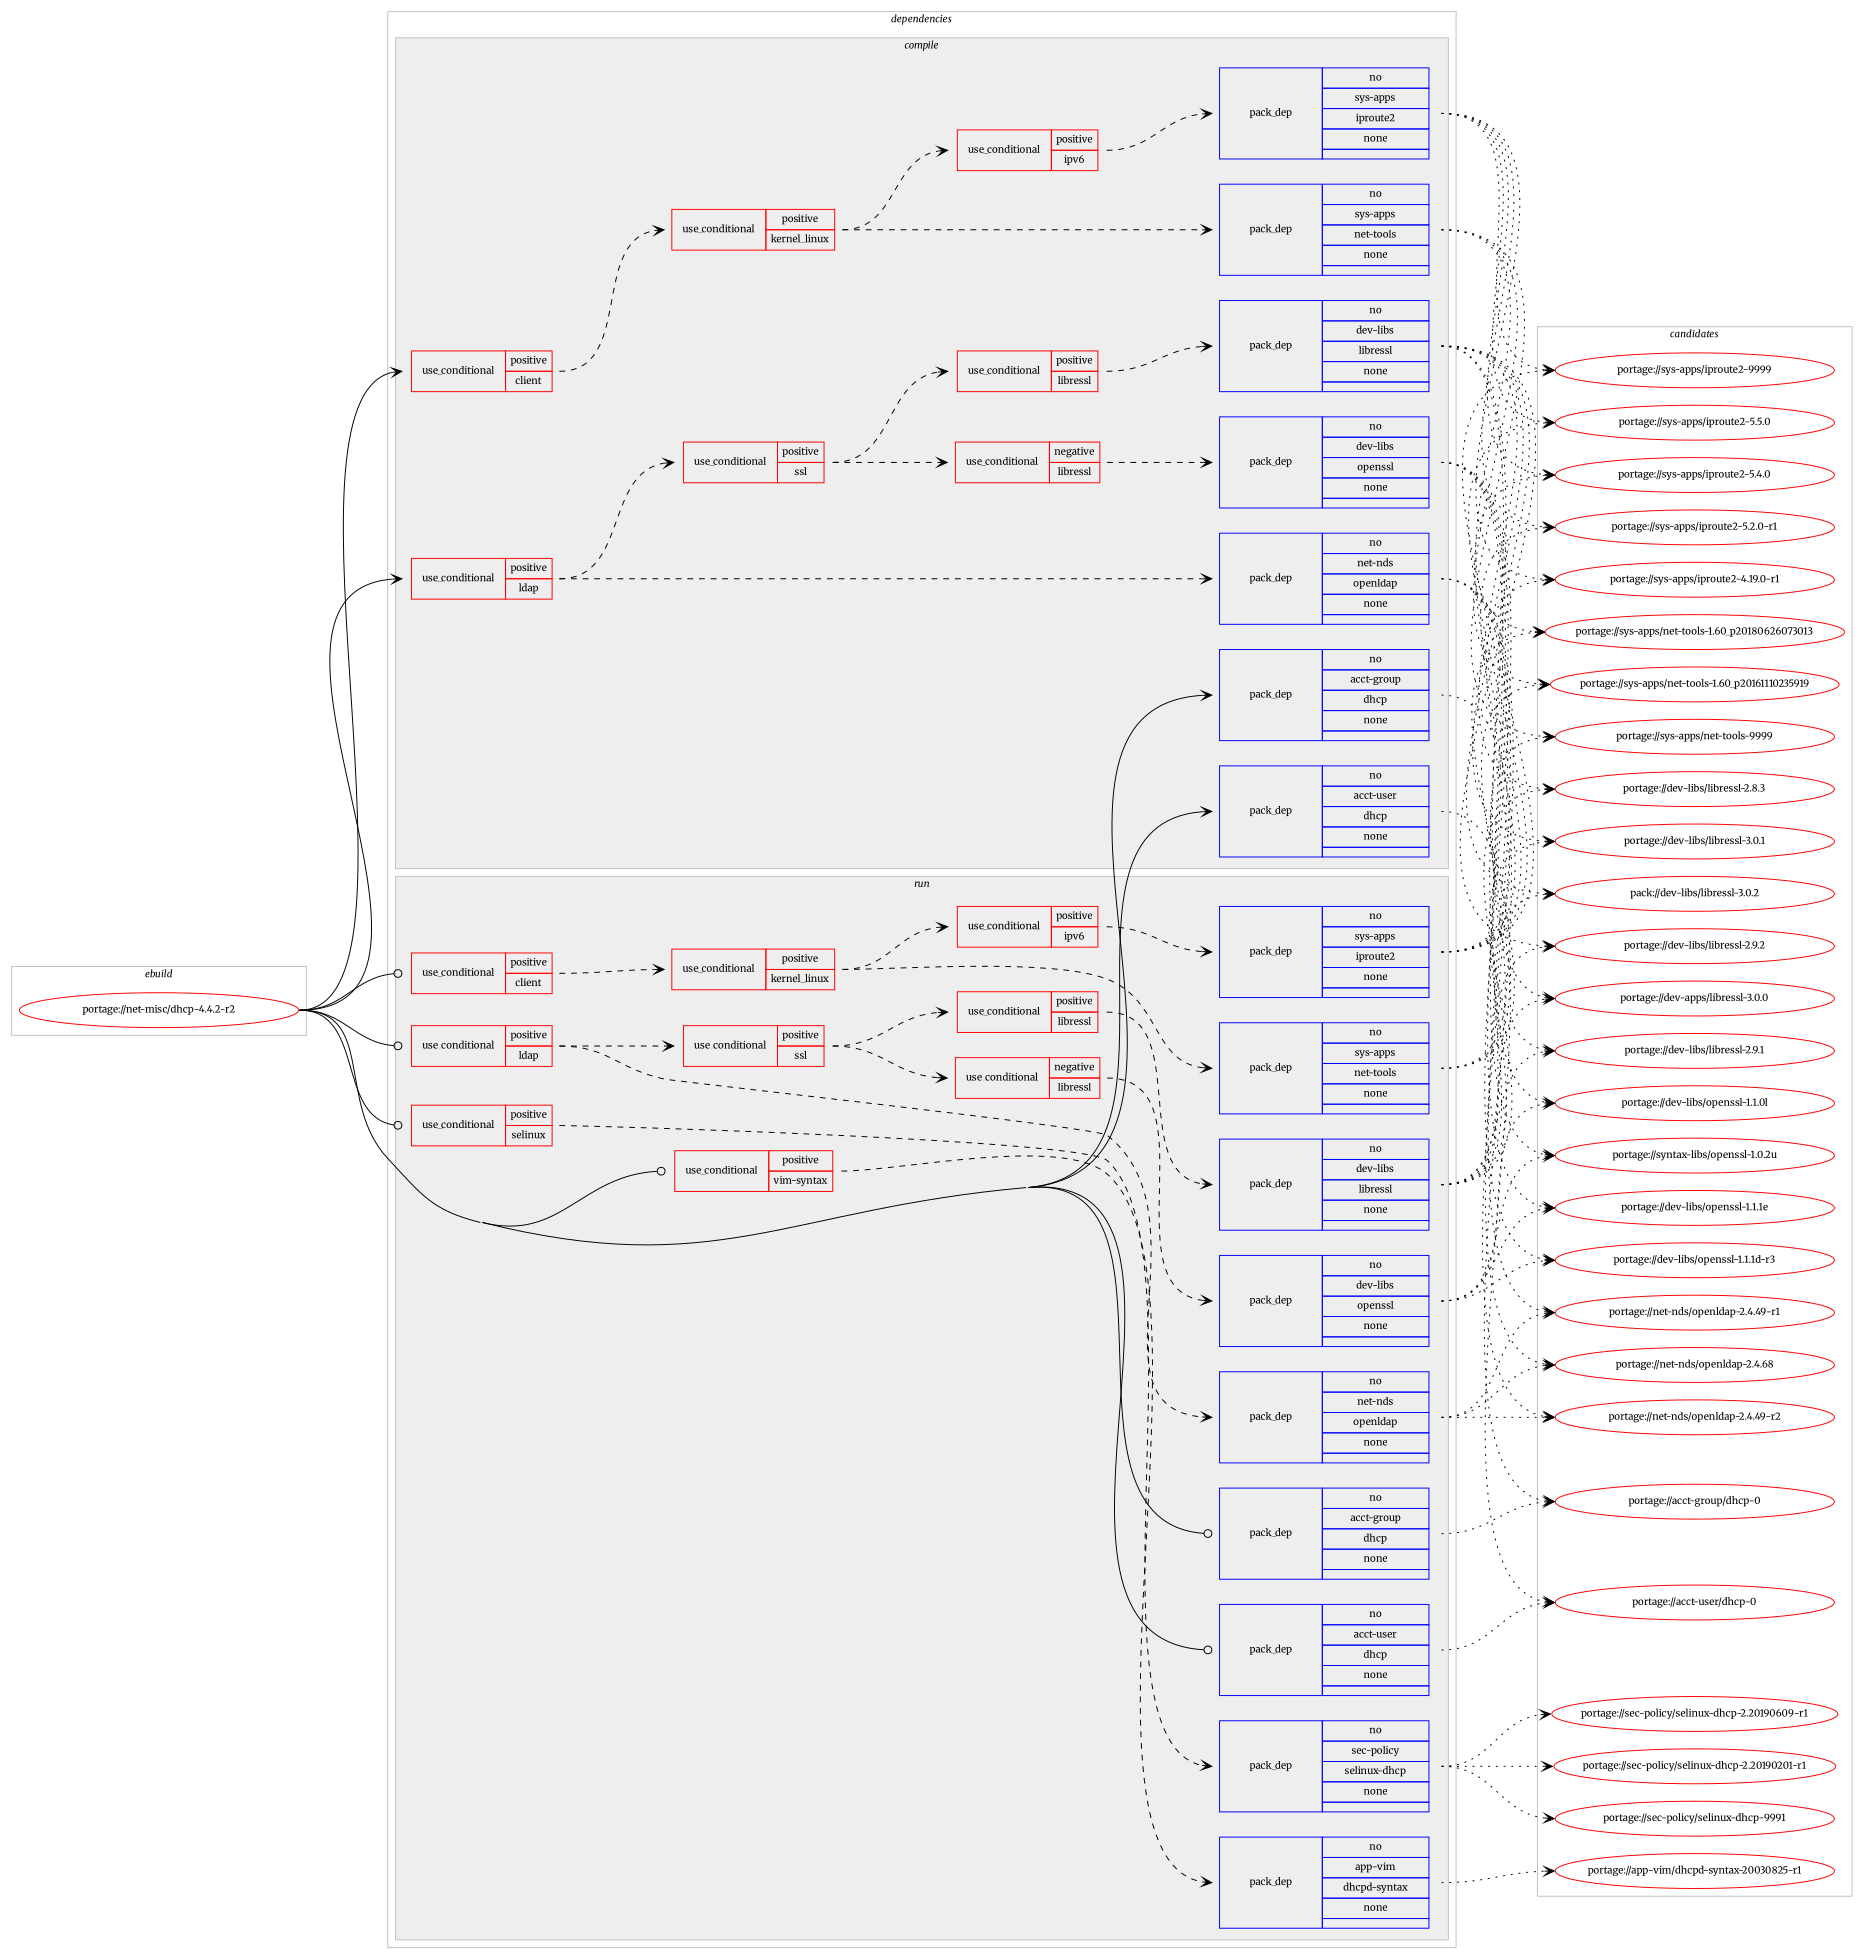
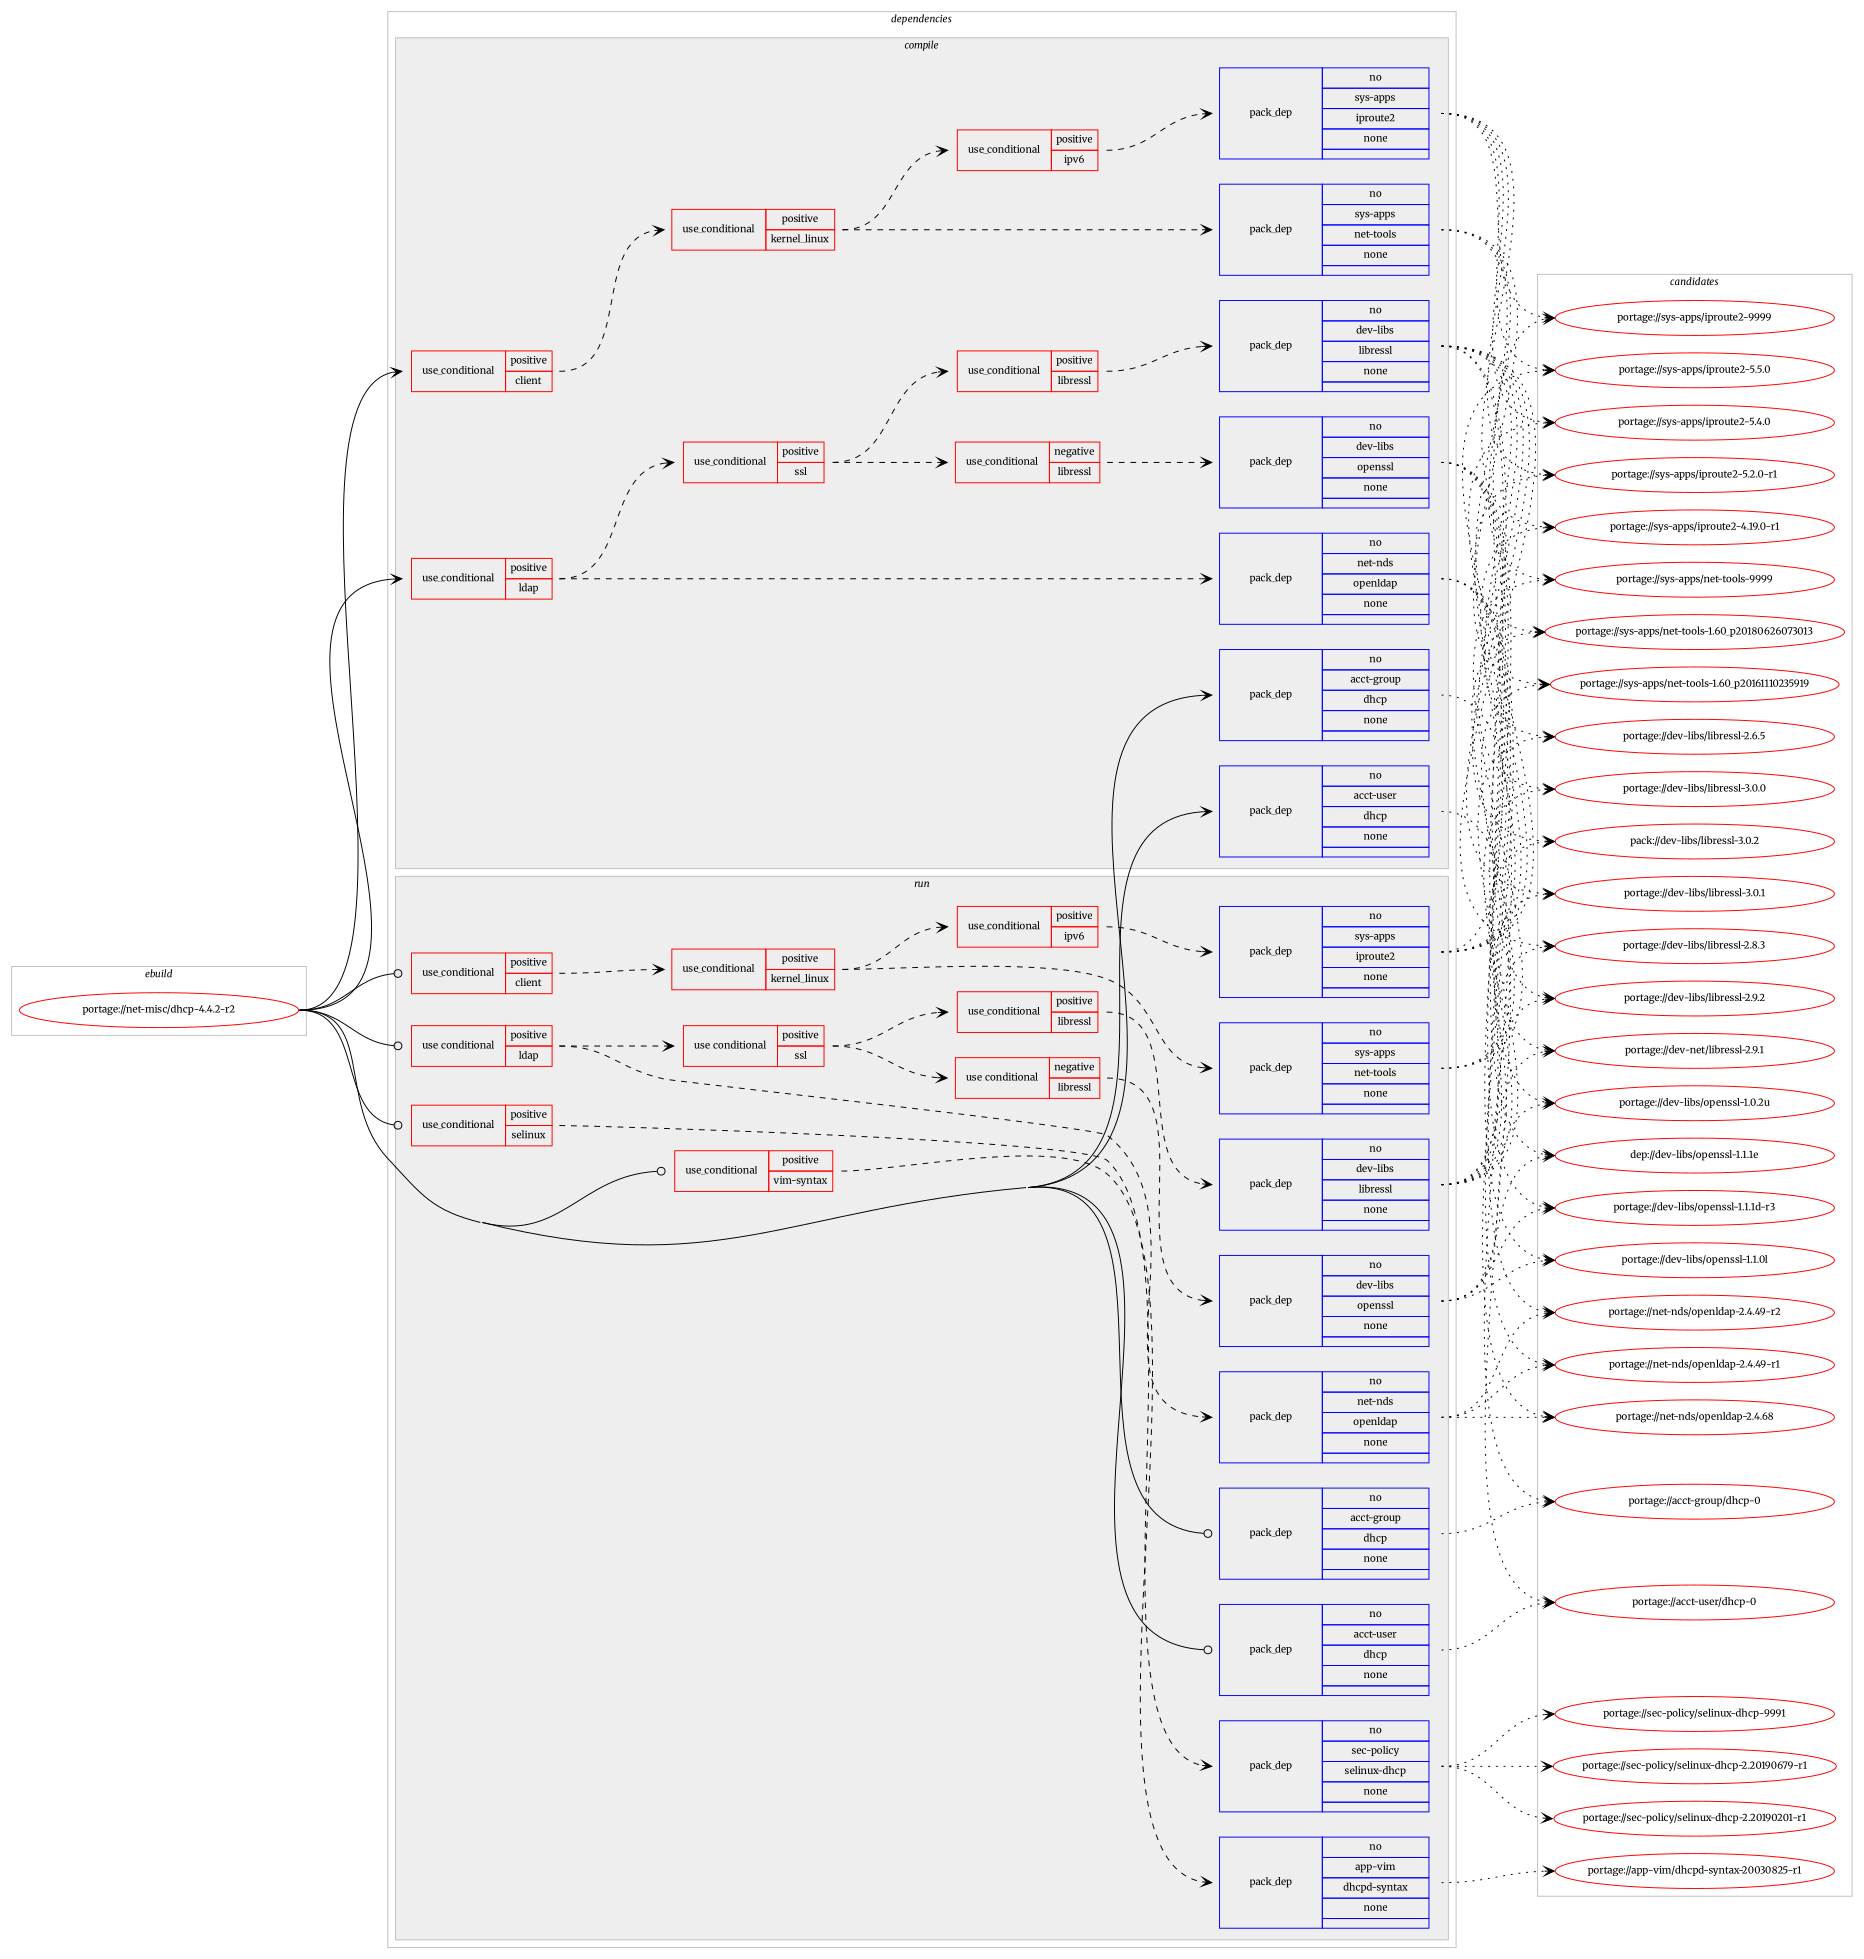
none -> (1695, 737)
(1695, 999) -> (1695, 789)
(1695, 1051) -> (1695, 1051)
(1695, 1156) -> (1695, 1103)
(1695, 1208) -> (1695, 1156)
(1695, 1714) -> (1695, 1766)
